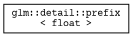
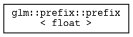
(66, 19) -> (66, 19)
